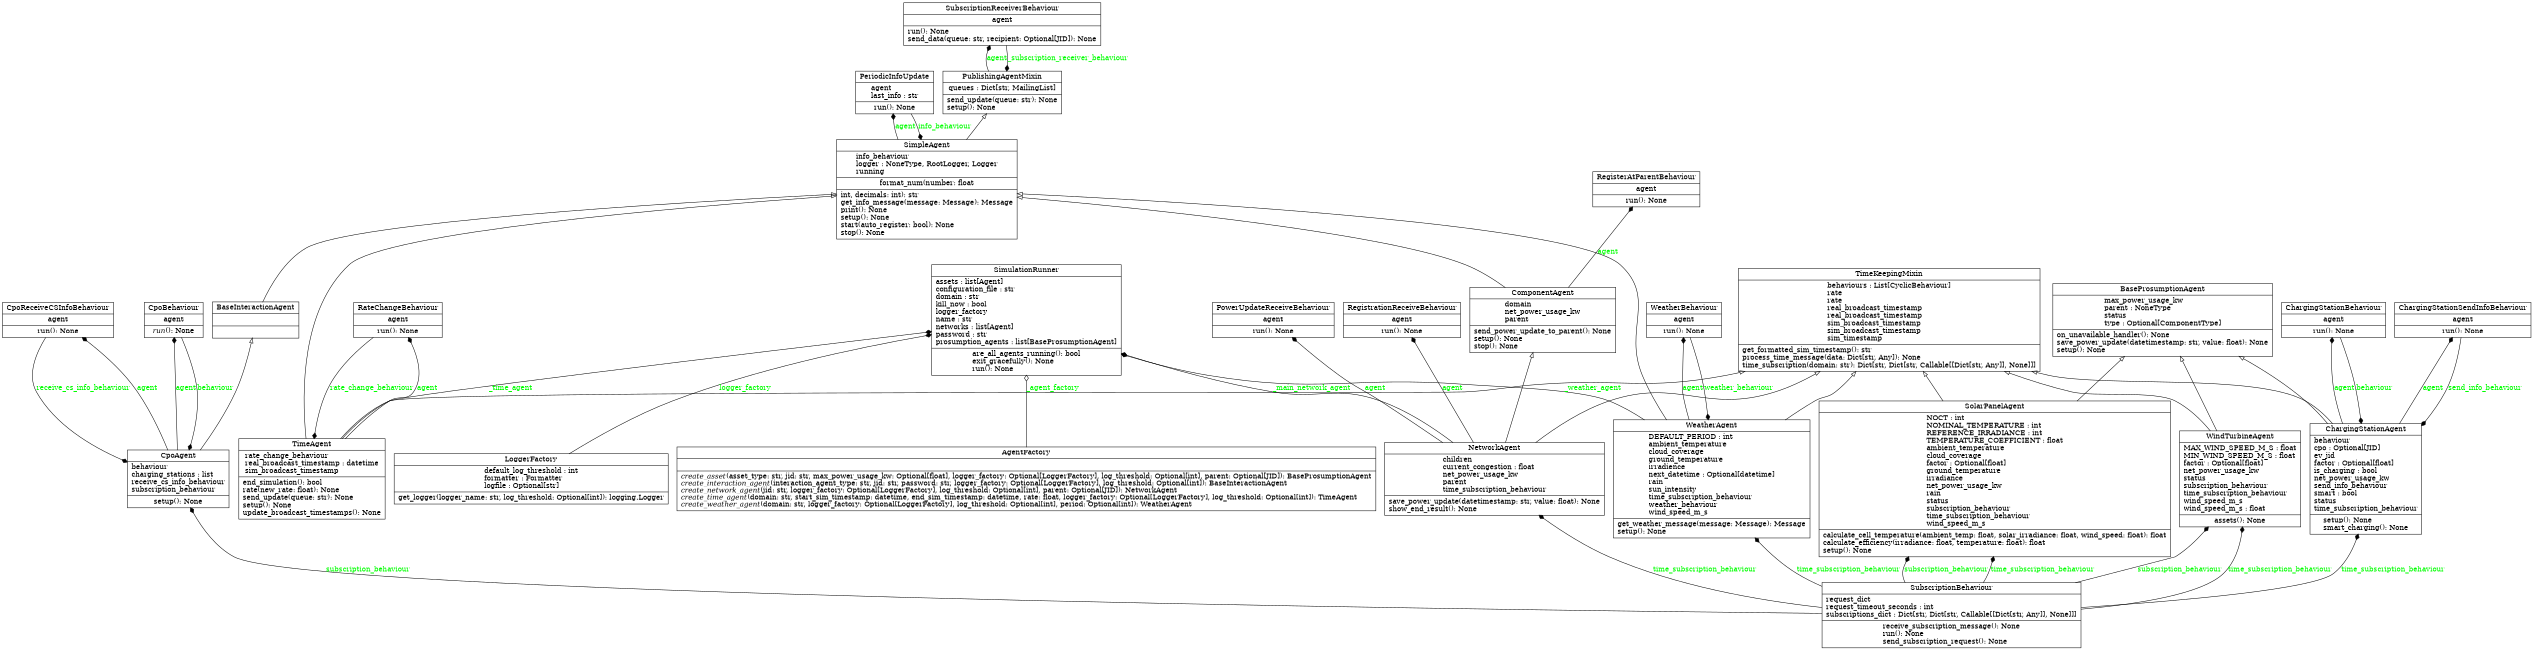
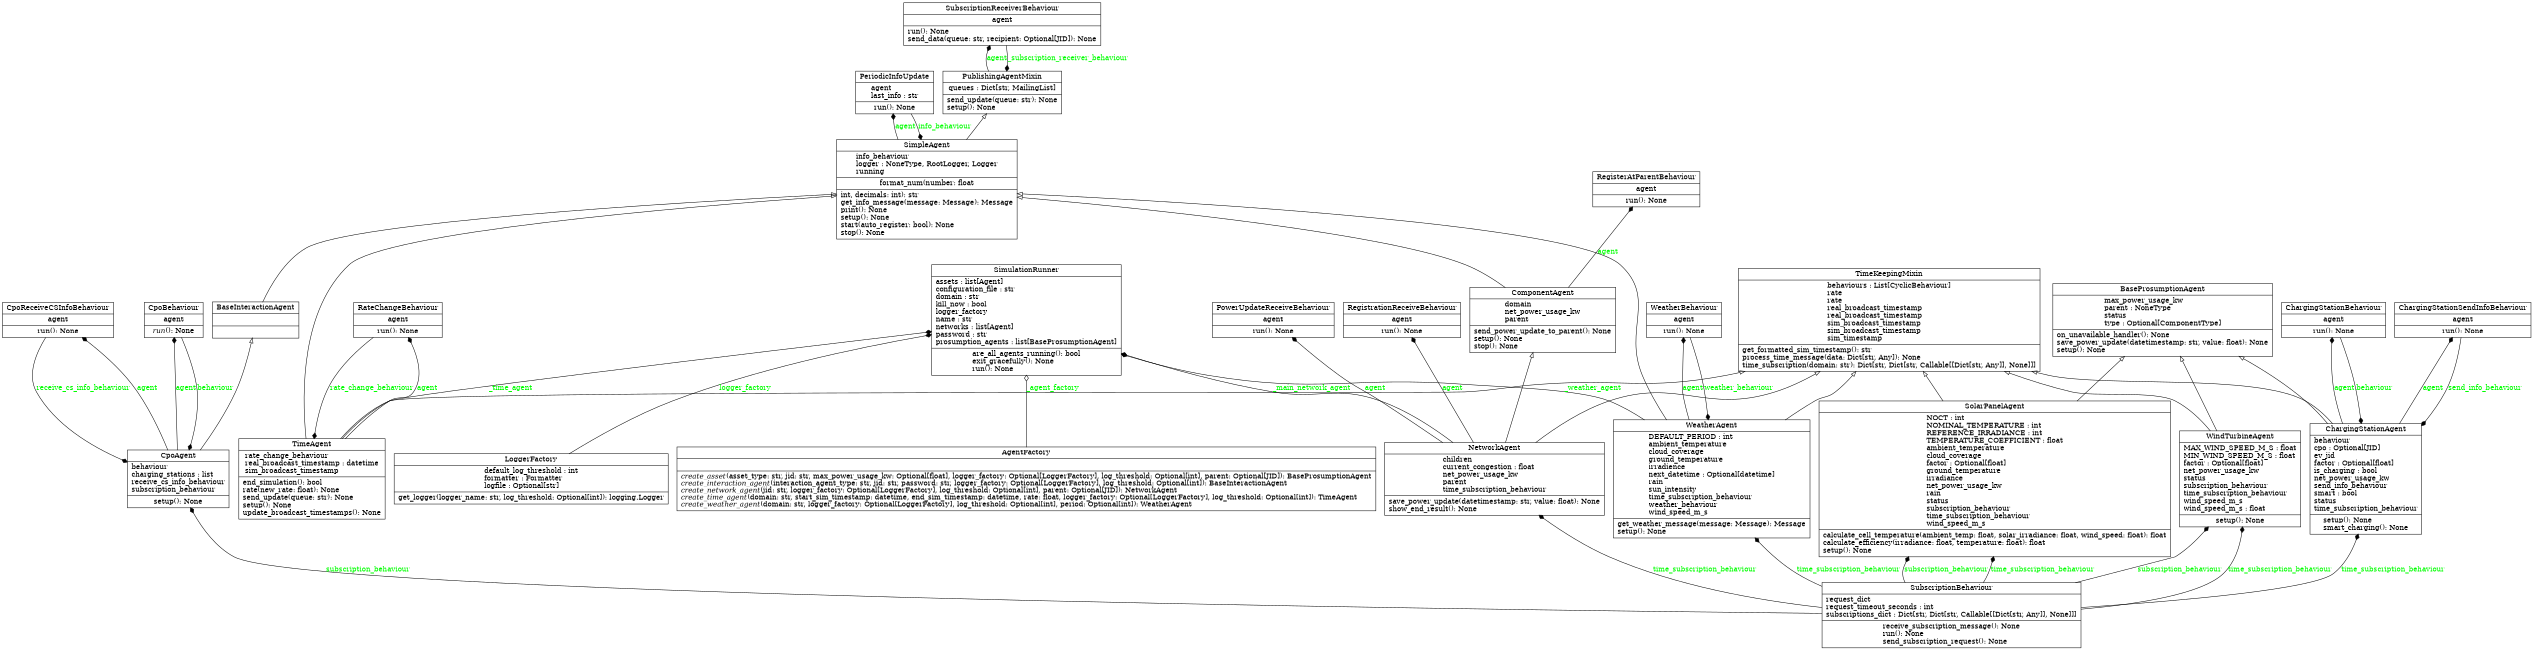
(2240, 521) -> (2240, 521)
